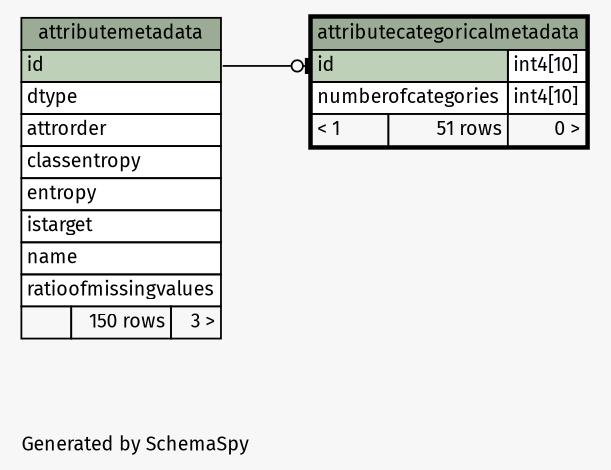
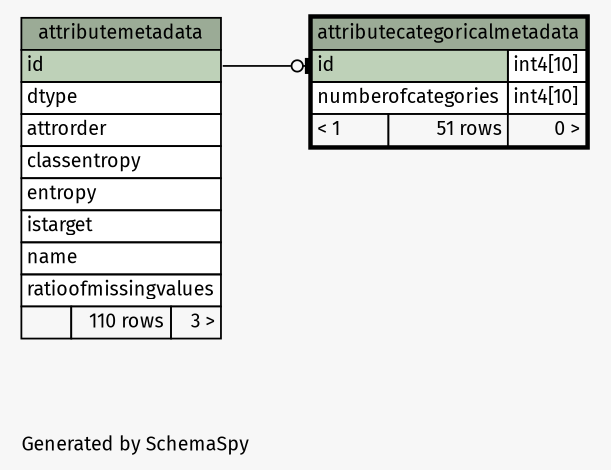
(127, 322) -> (127, 322)
